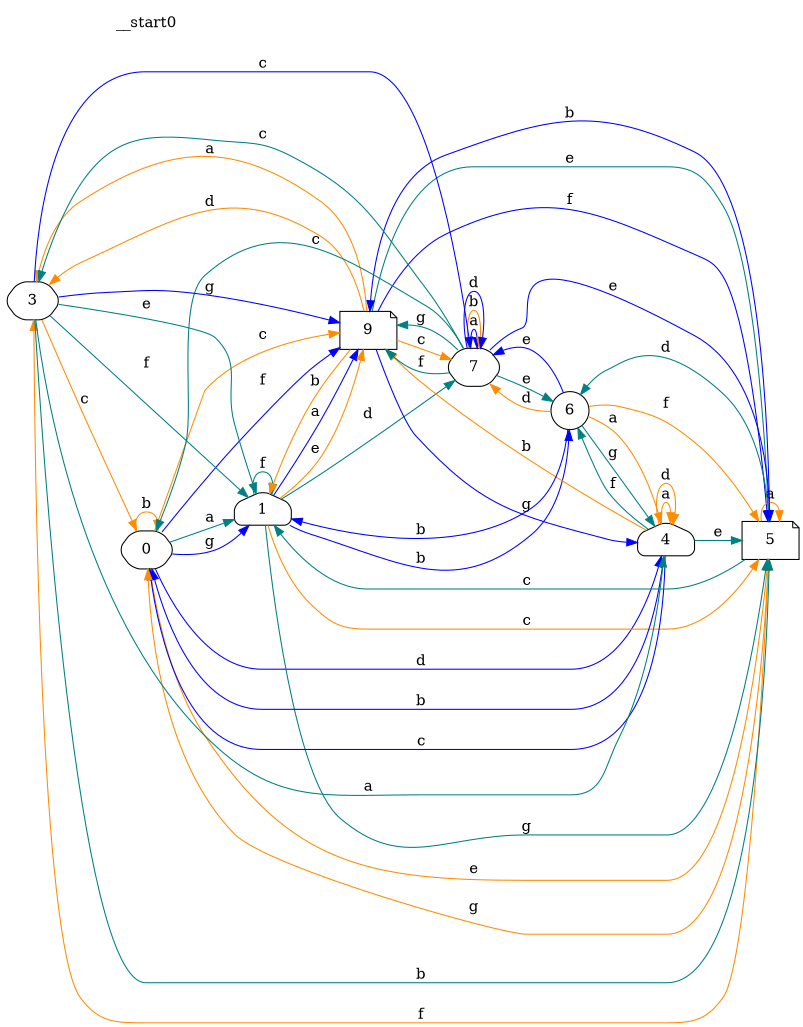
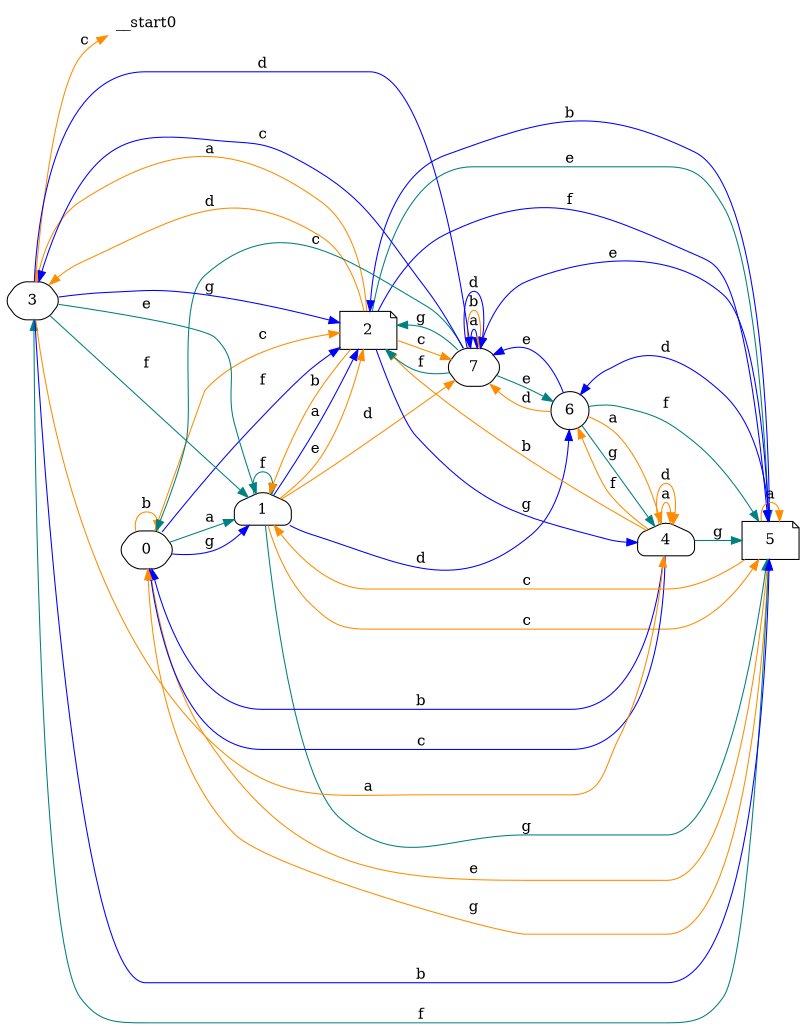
(263, 64) -> (263, 64)
(262, 145) -> (262, 145)
(668, 322) -> (704, 282)
(368, 330) -> (368, 330)
(716, 388) -> (716, 388)
(86, 421) -> (52, 149)
(685, 435) -> (685, 435)
(365, 444) -> (365, 444)
(607, 490) -> (607, 490)
(718, 533) -> (718, 533)
(463, 534) -> none
(421, 559) -> (421, 559)
(507, 589) -> (507, 589)
(412, 669) -> none
(281, 786) -> (281, 786)
(287, 983) -> (287, 983)
(287, 1023) -> (287, 1023)
